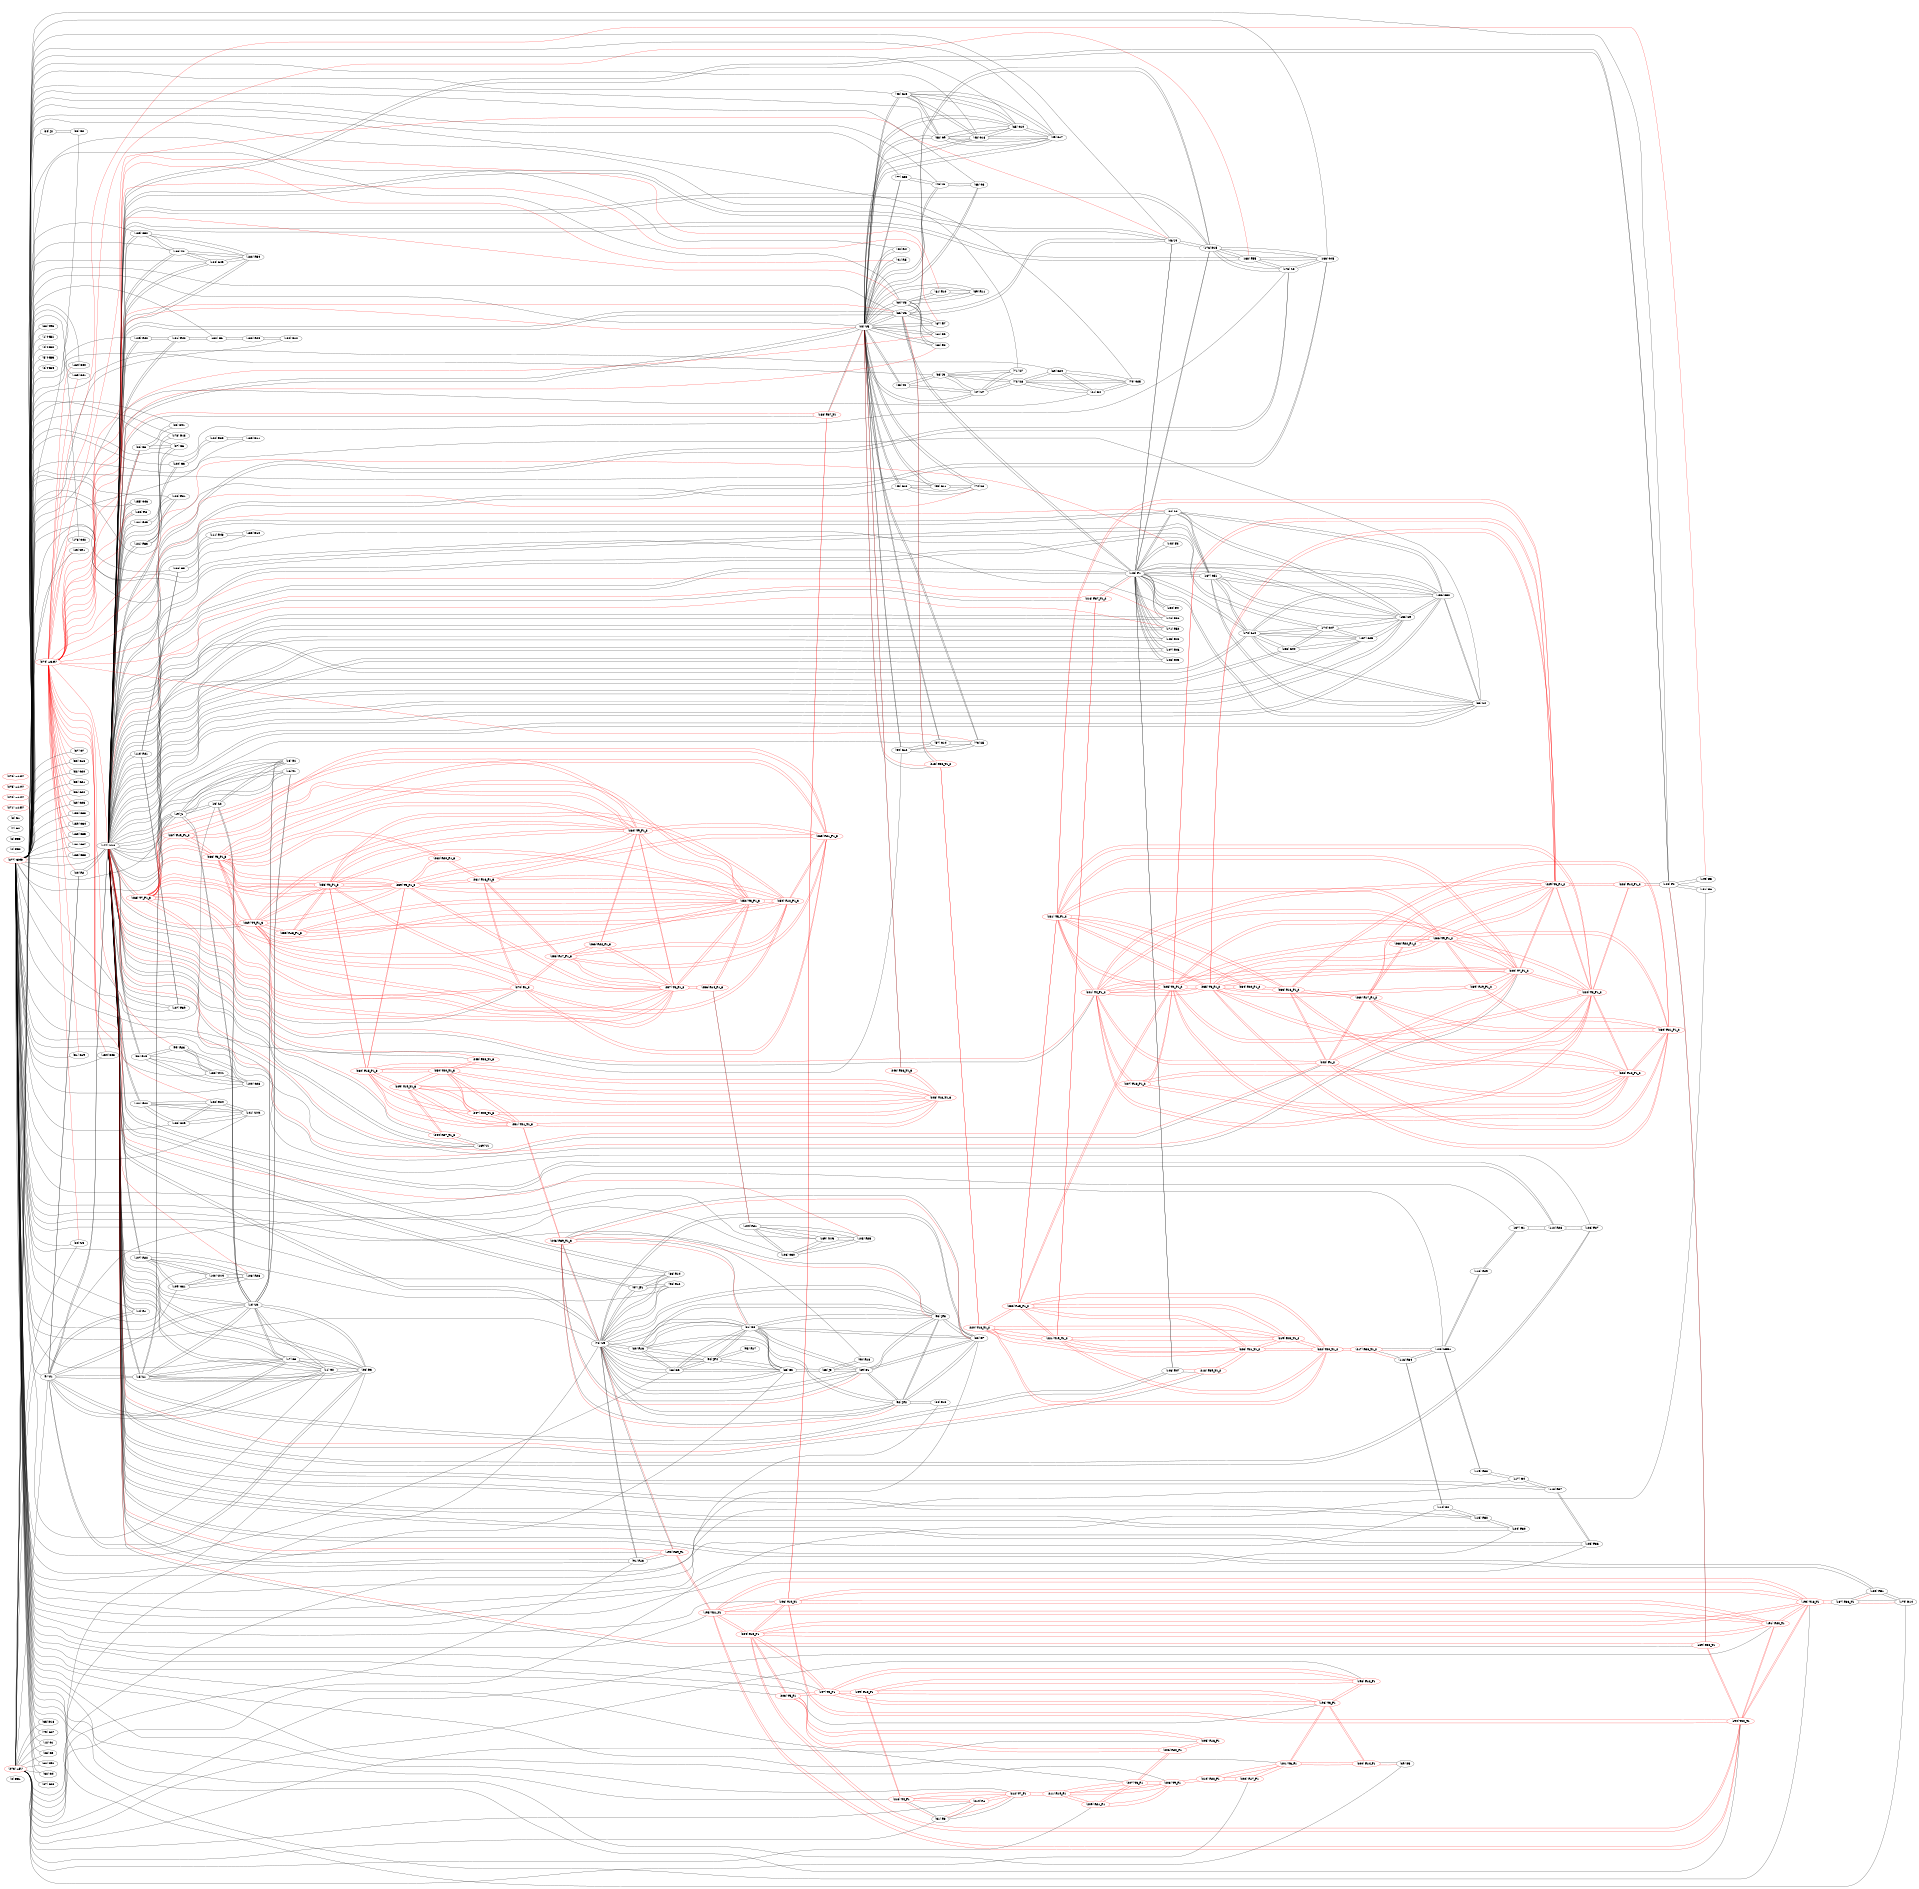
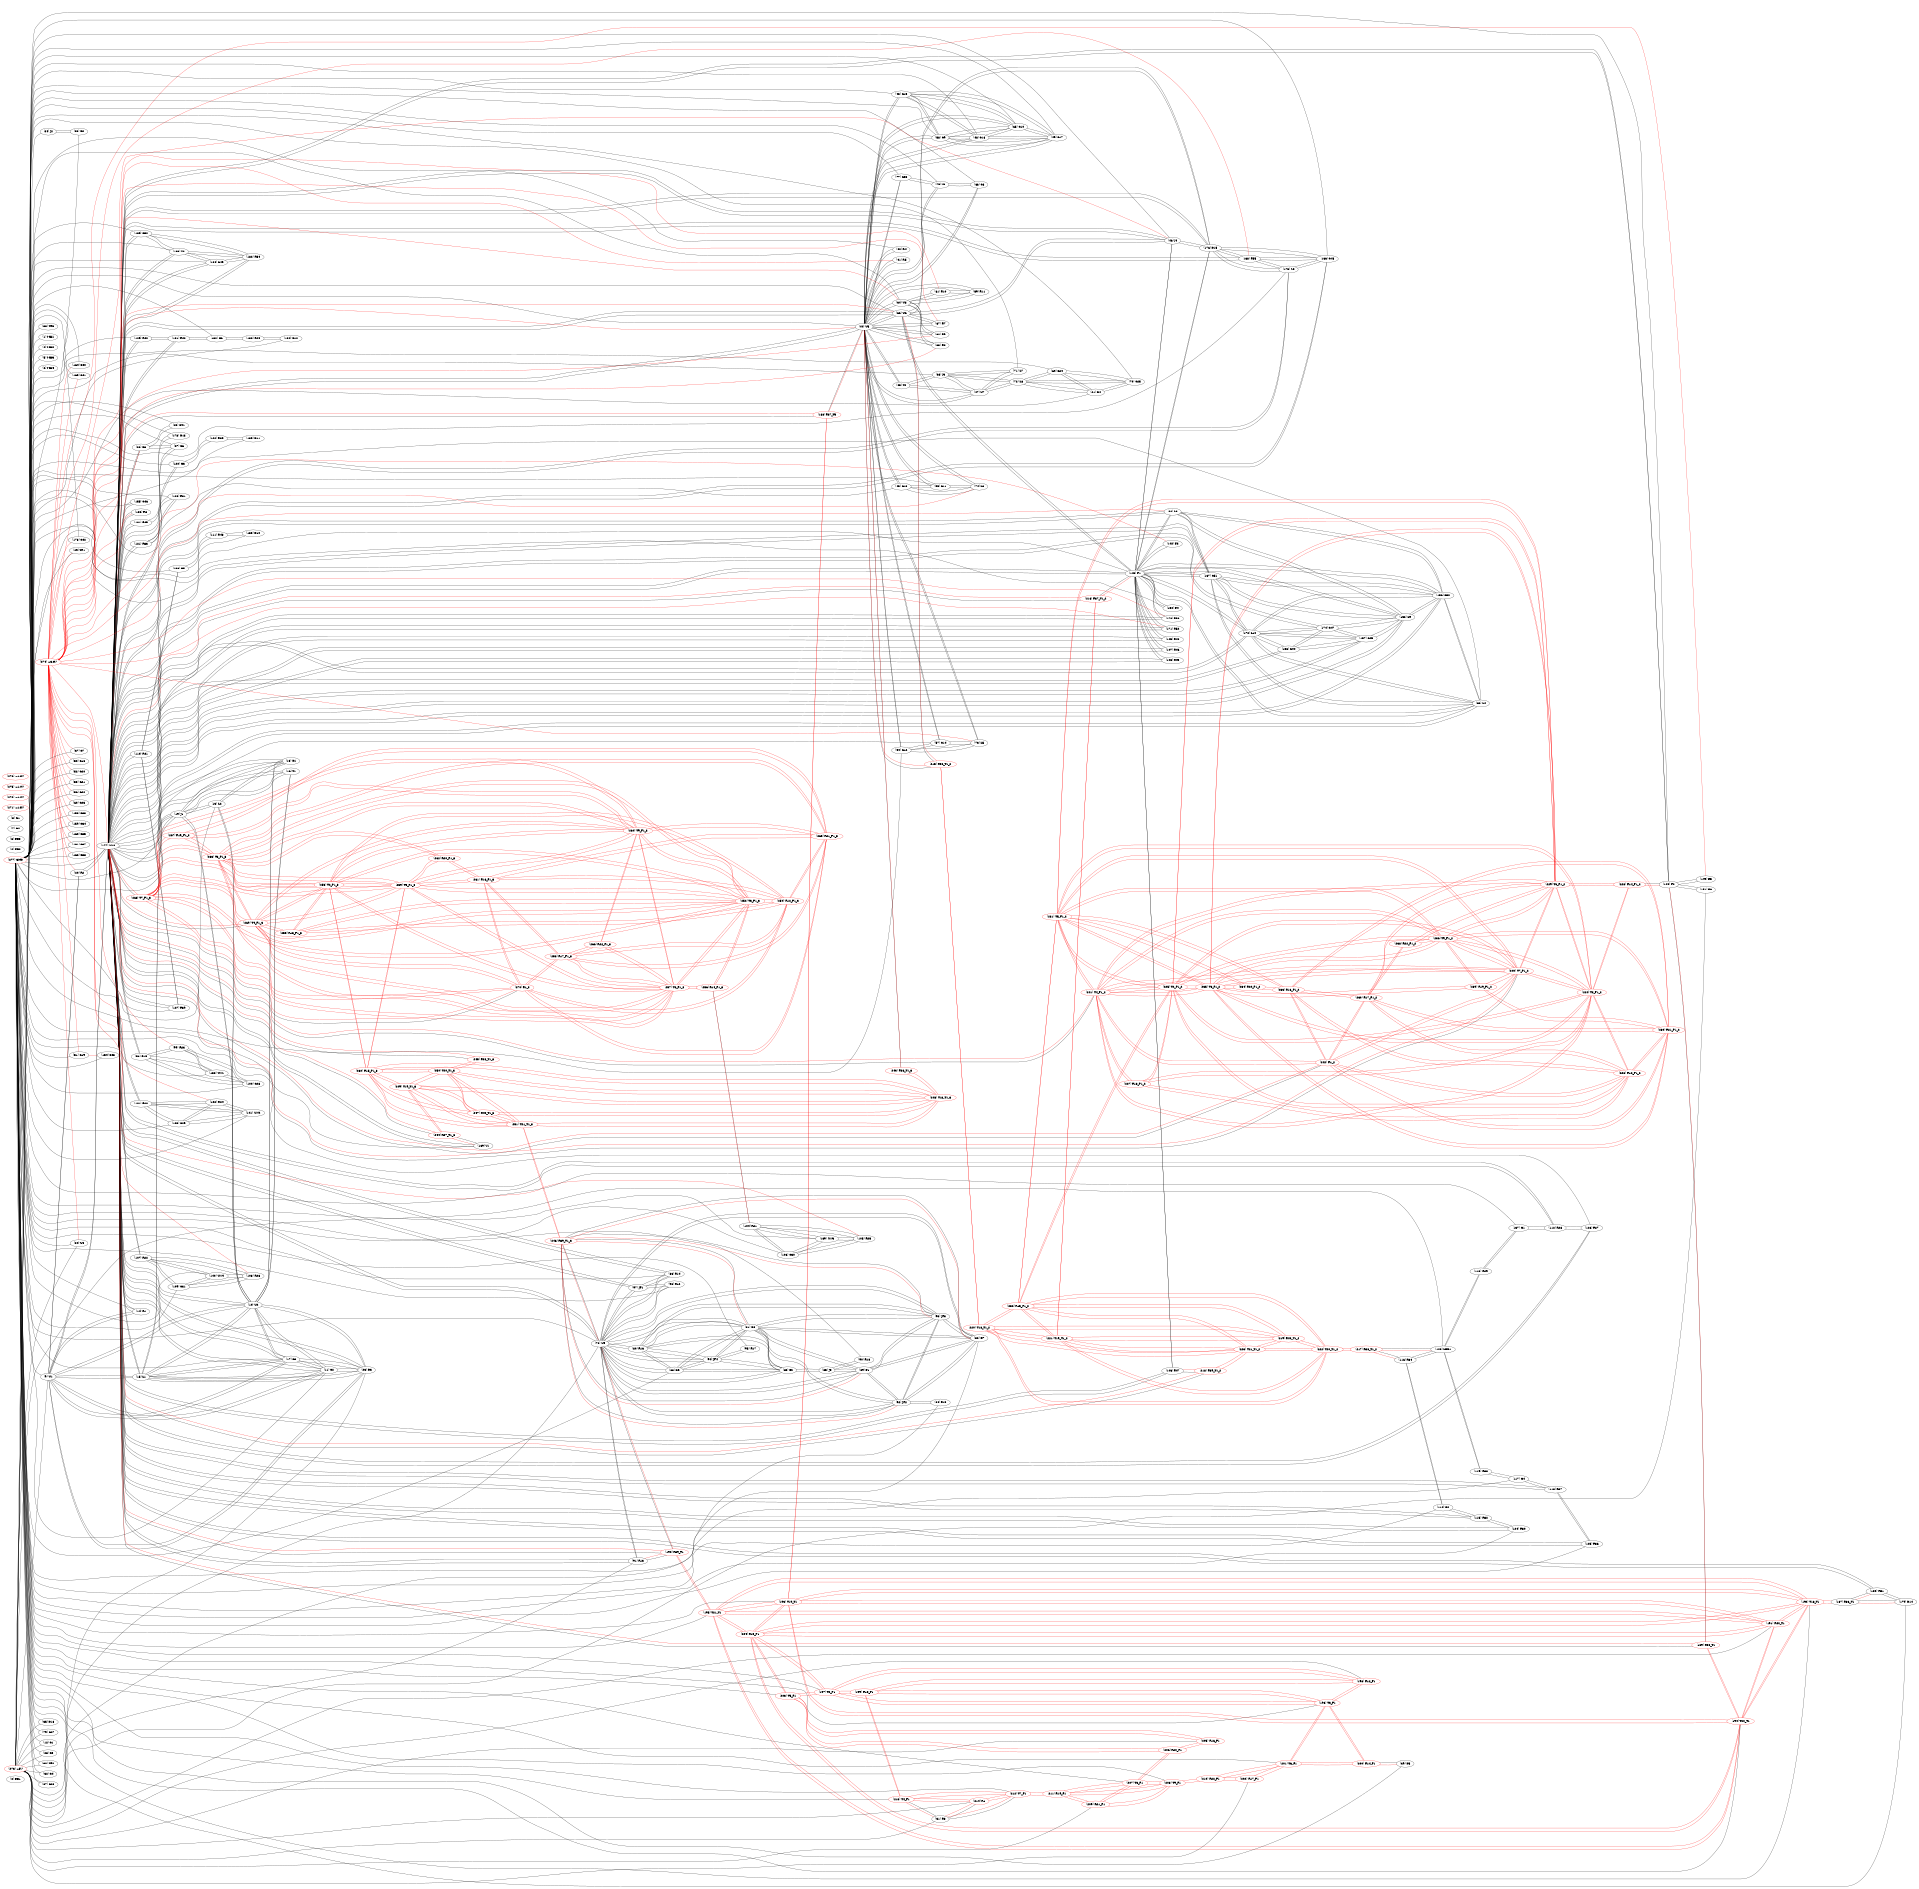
(827, 415) -> (827, 415)
(95, 849) -> (93, 1055)
(85, 1574) -> (227, 1245)
none -> (32, 1777)
